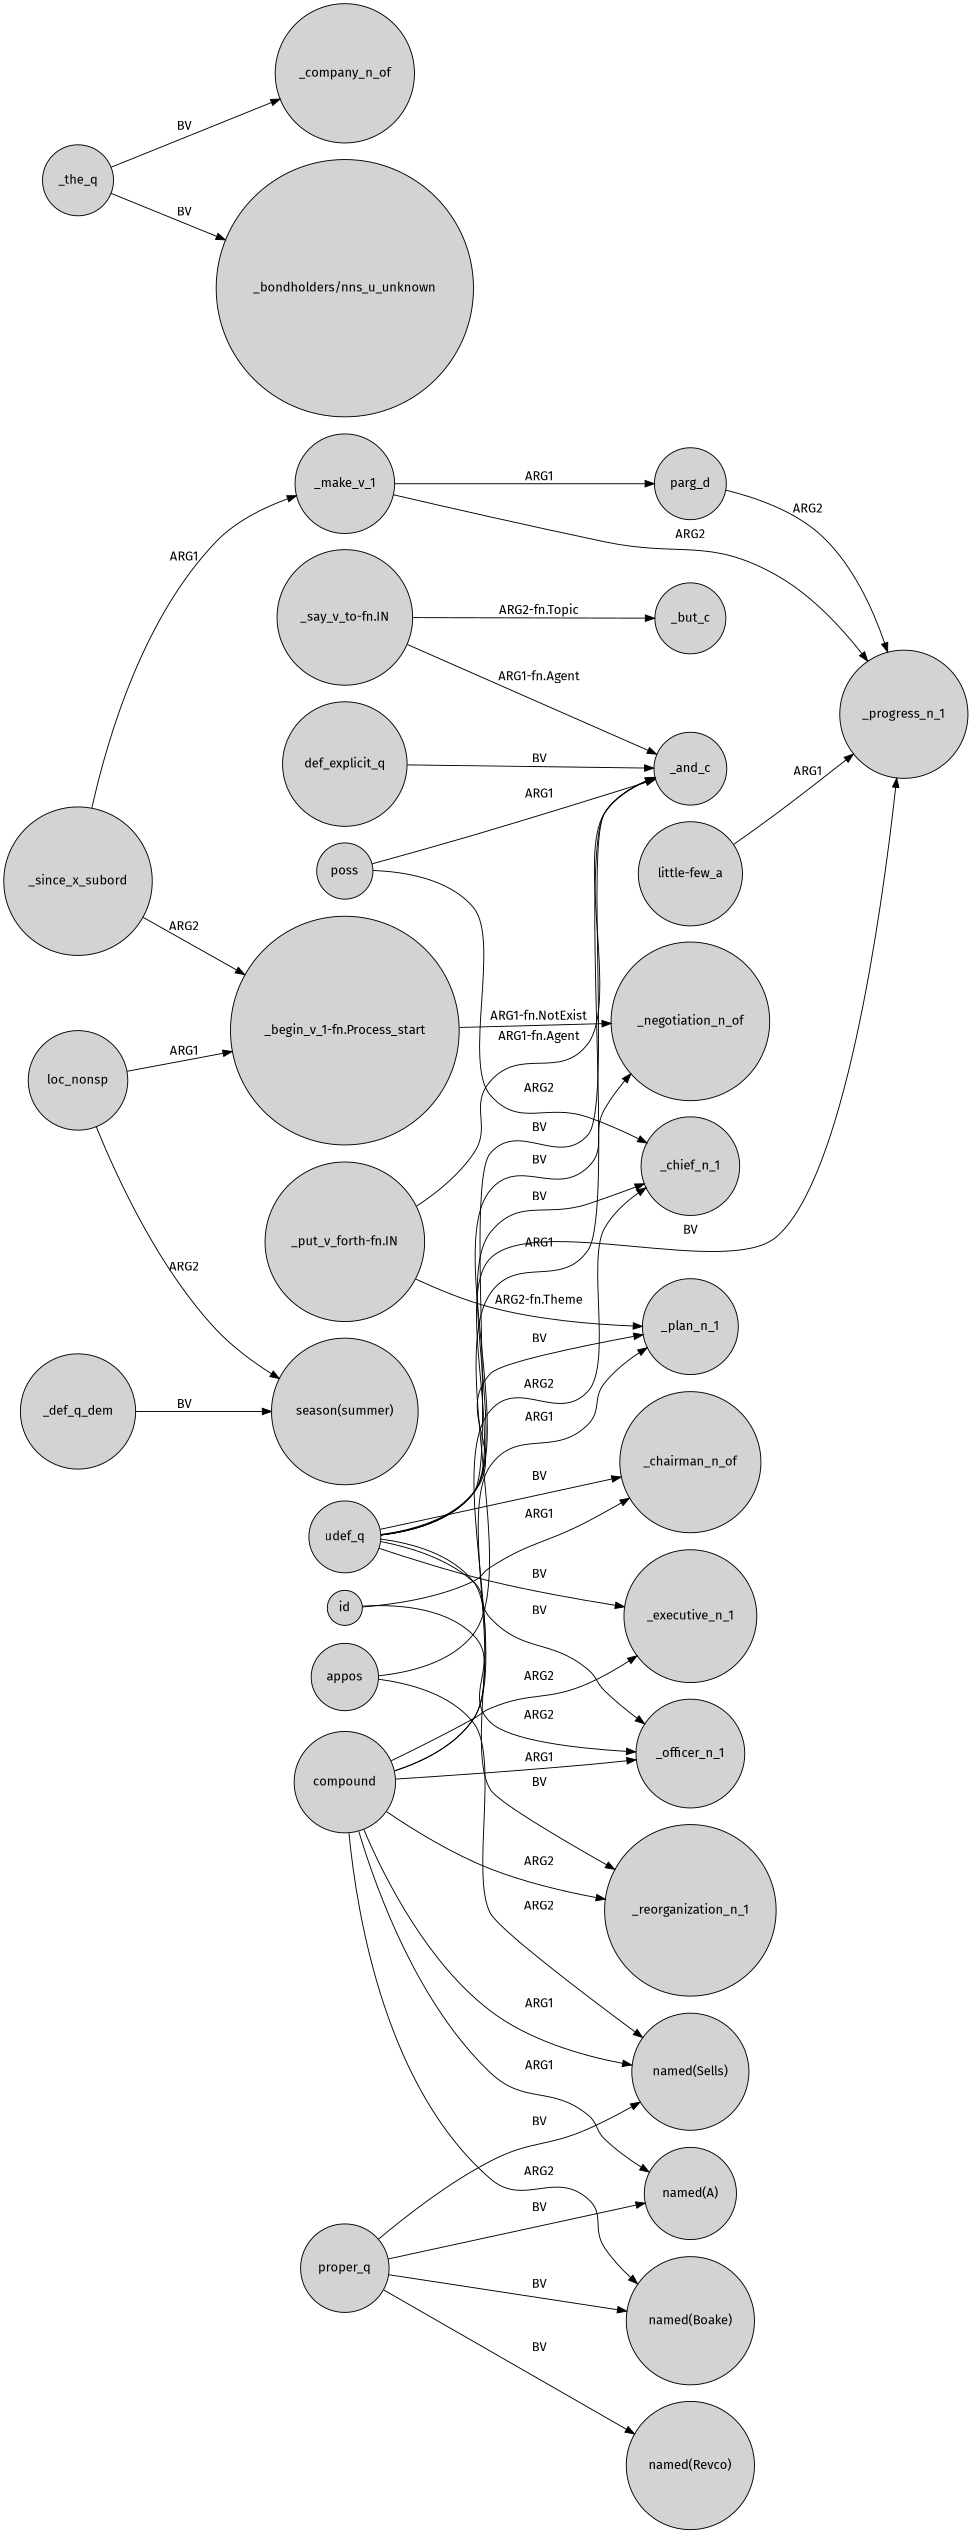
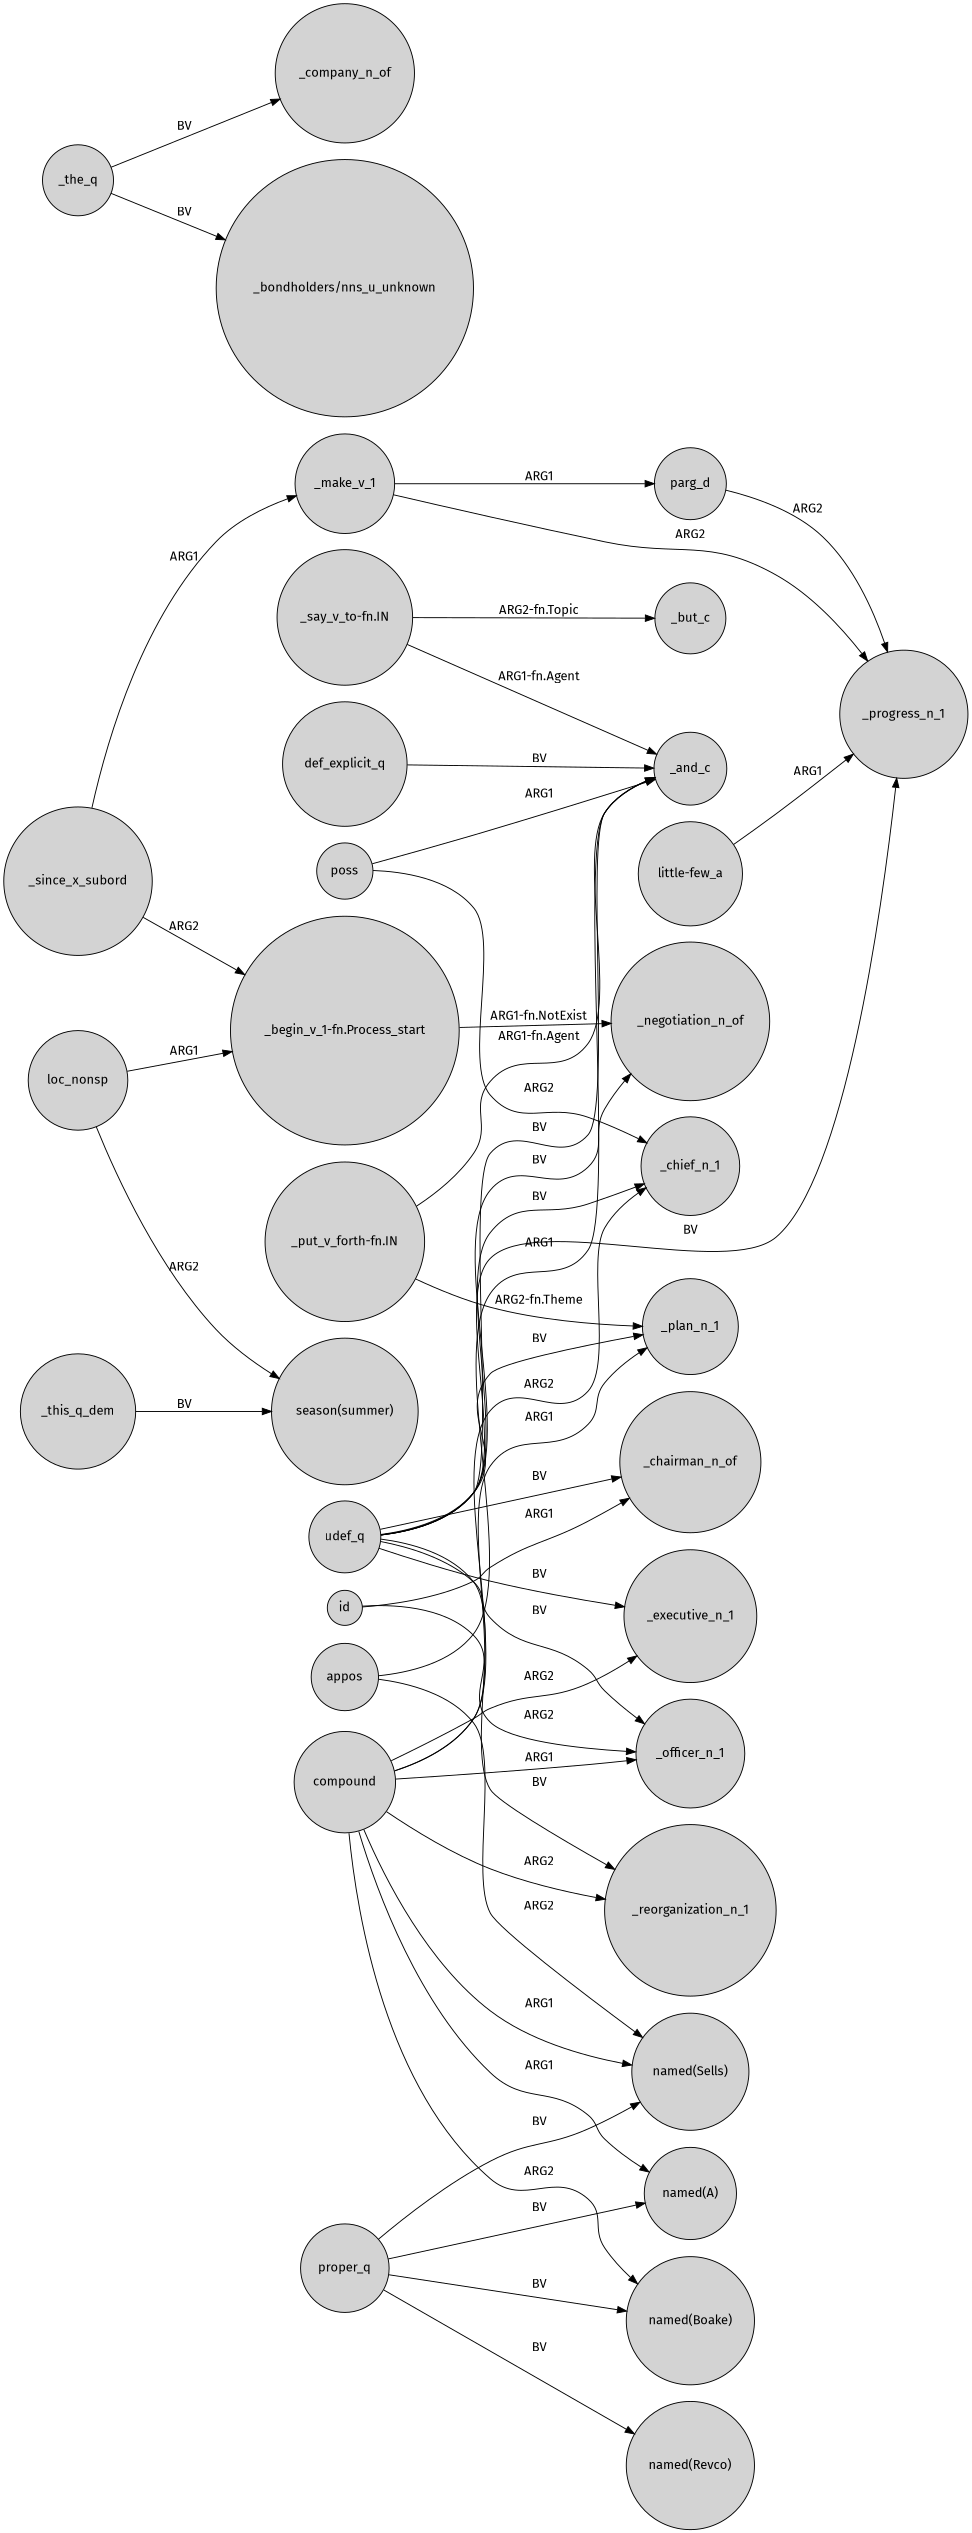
(78, 1411) -> (78, 1411)
